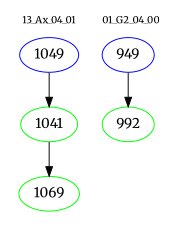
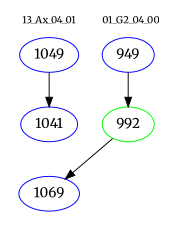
(49, 124) -> (49, 124)
(49, 154) -> (93, 156)
(49, 194) -> (49, 194)
